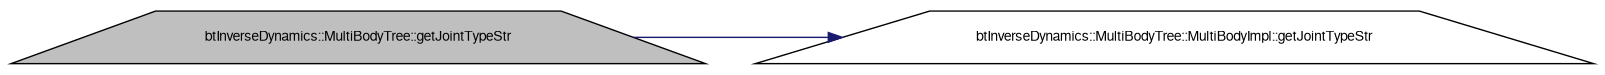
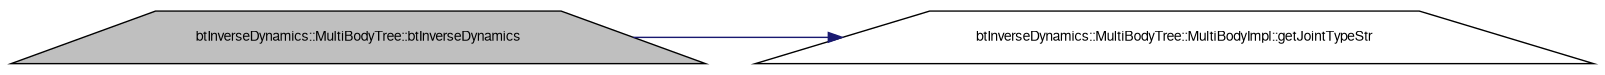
(358, 37) -> (358, 37)
